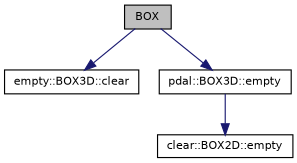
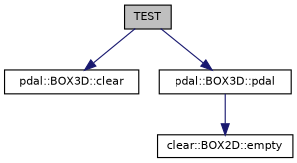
(148, 17) -> (148, 17)
(72, 82) -> (72, 82)
(225, 82) -> (225, 82)
